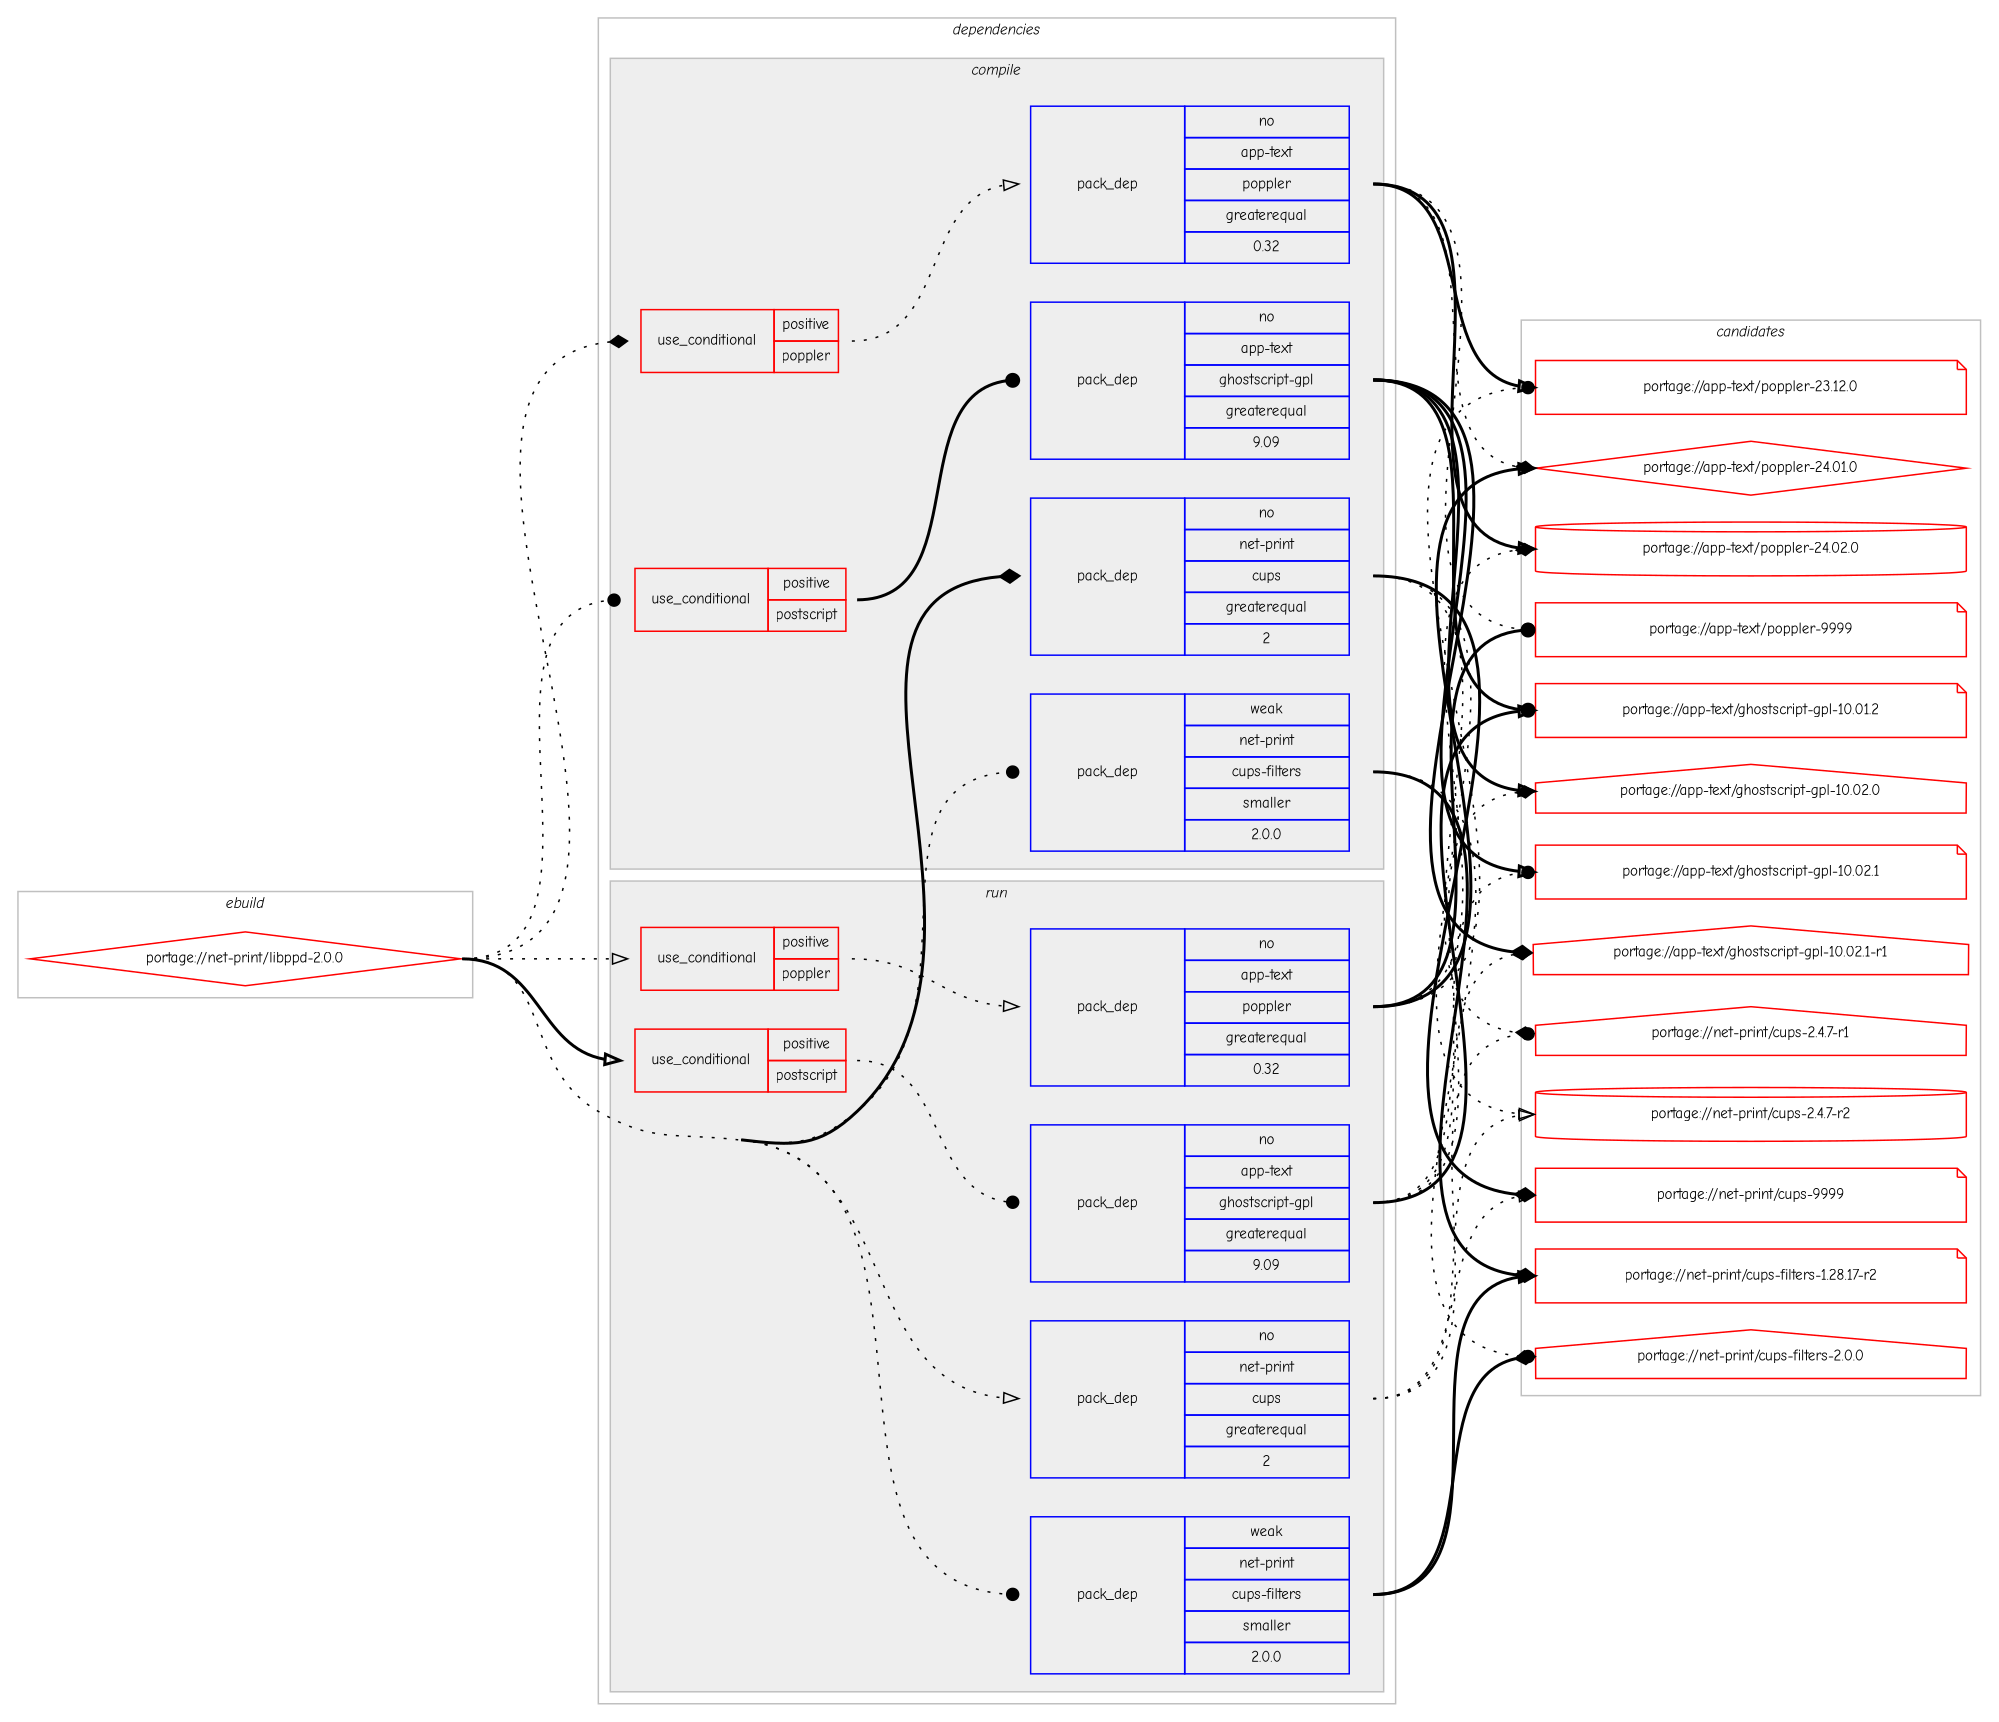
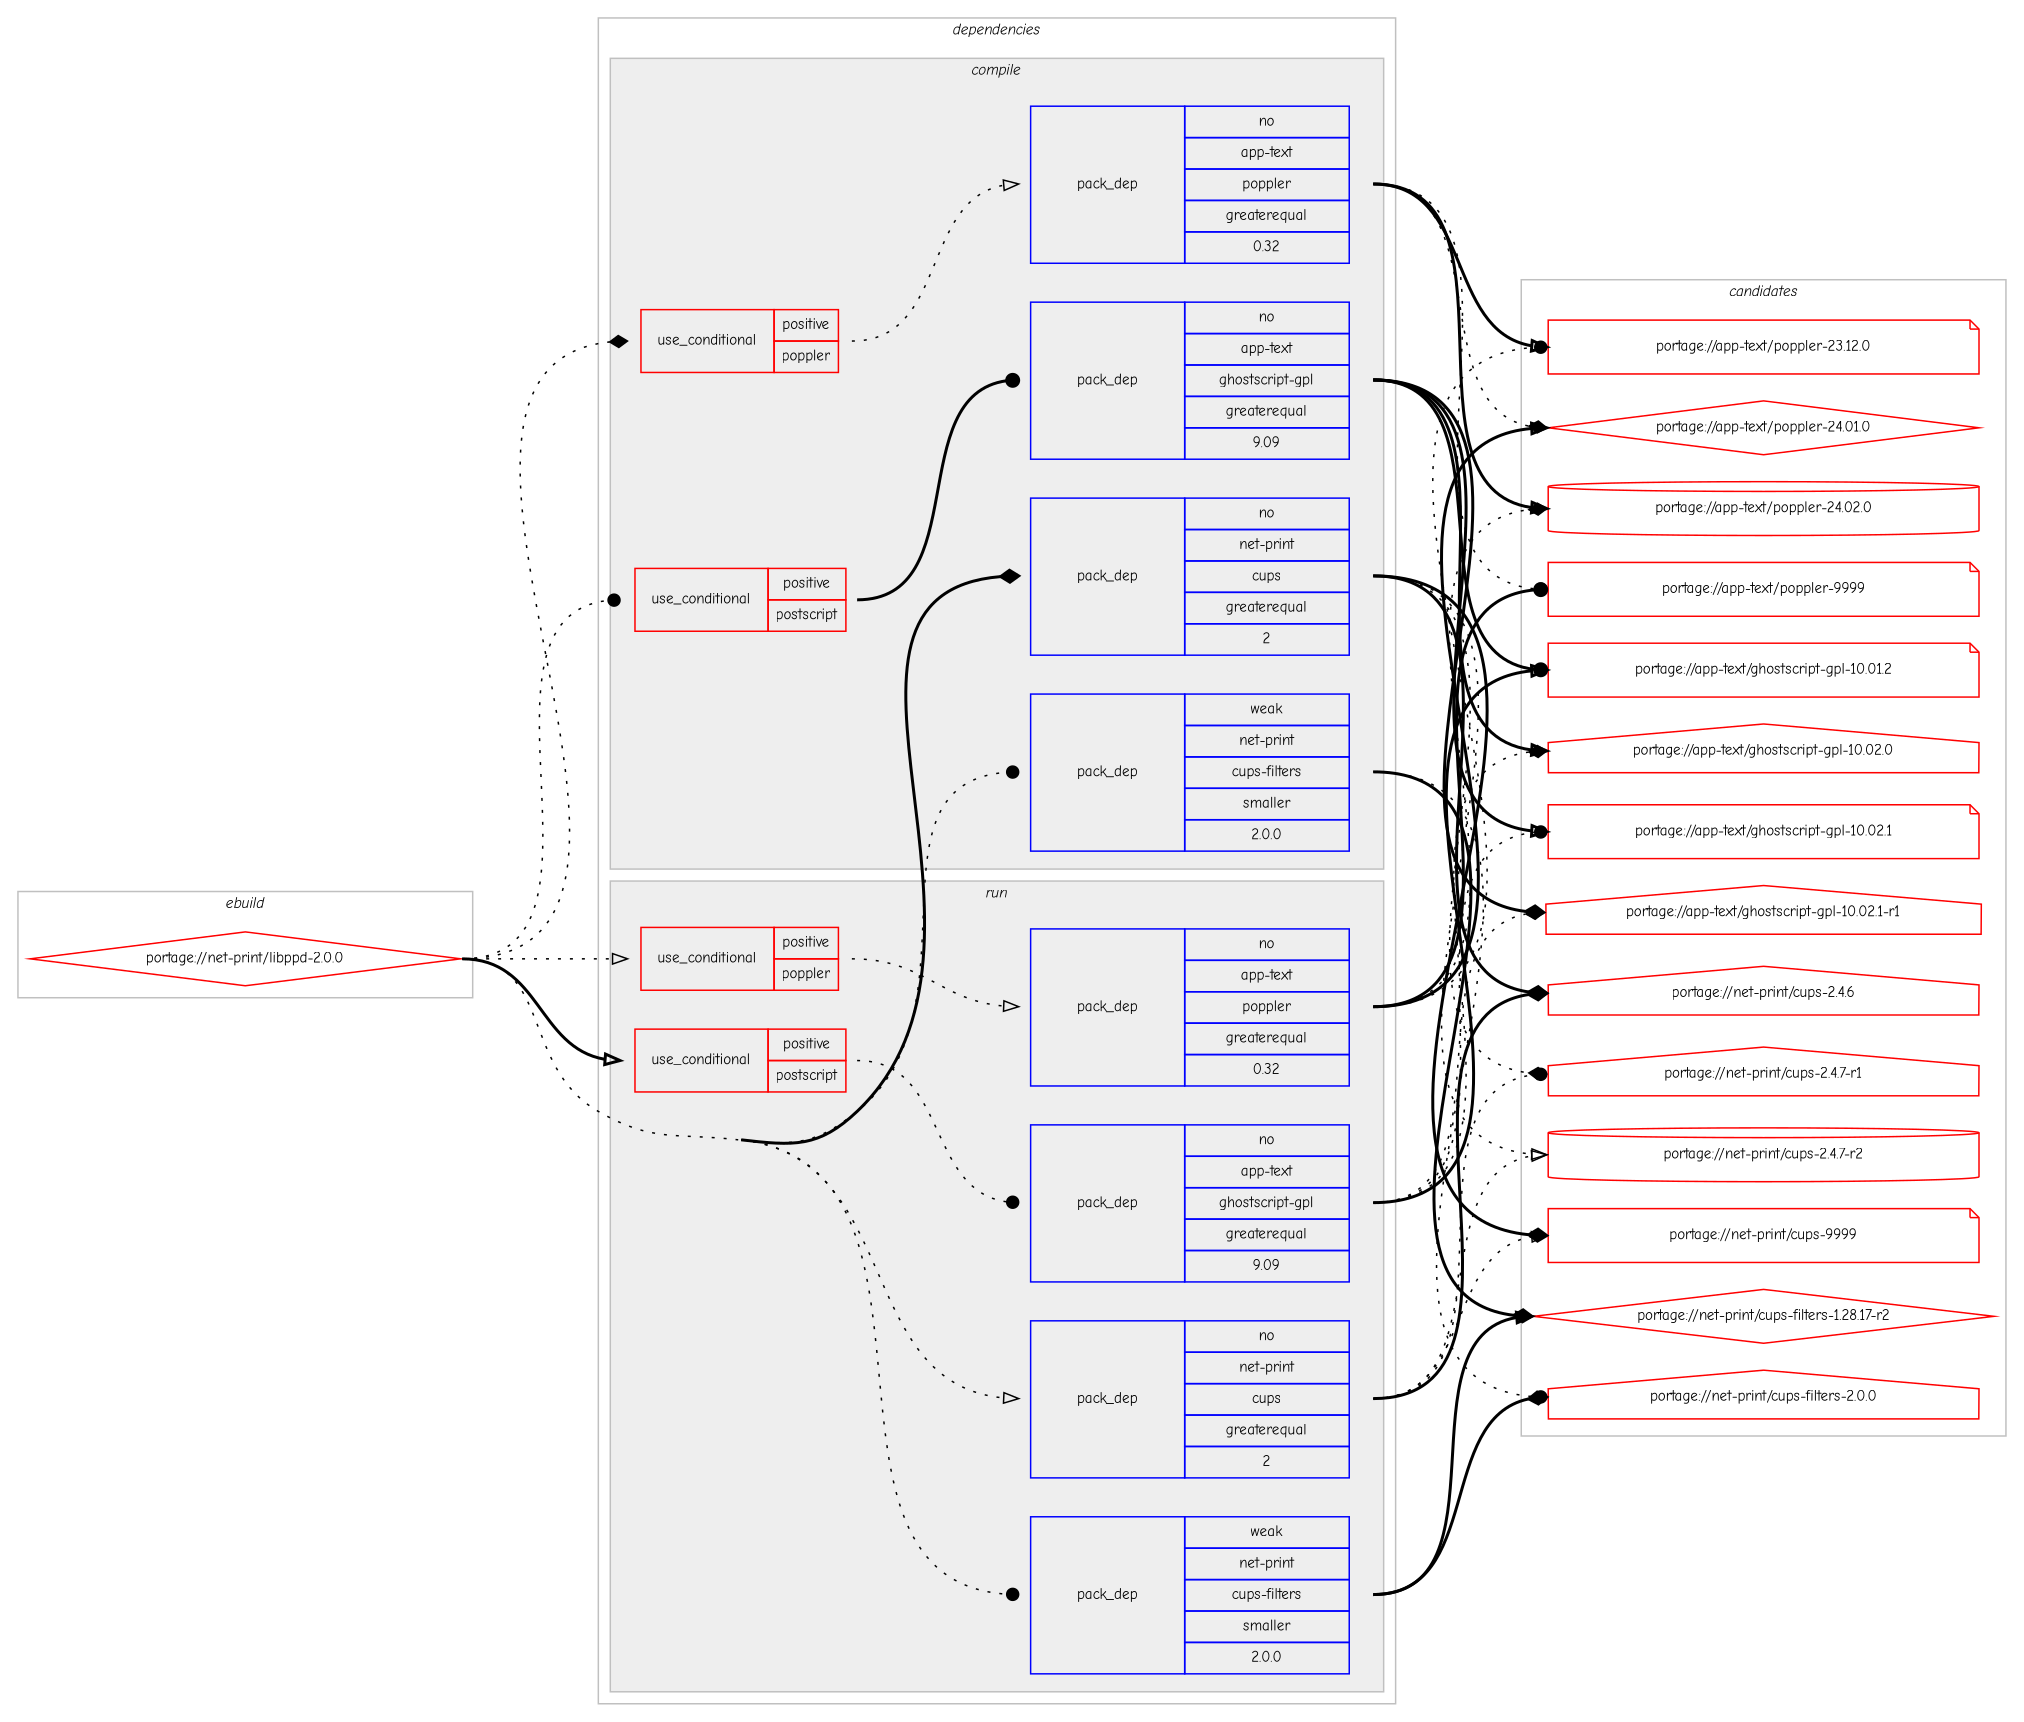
none -> (1764, 993)
(1751, 1276) -> (1764, 1316)
